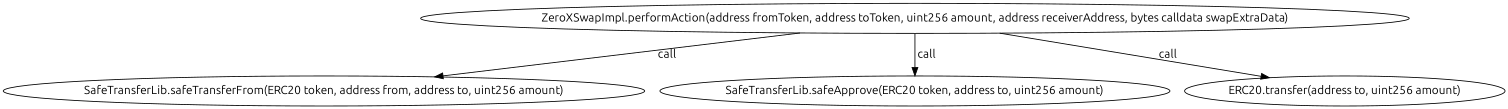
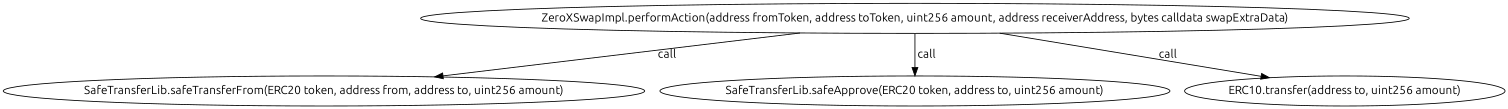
(1345, 91) -> (1345, 91)
